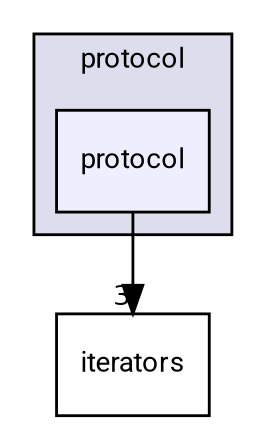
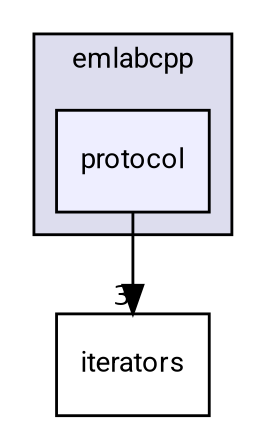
(133, 61) -> (133, 61)
